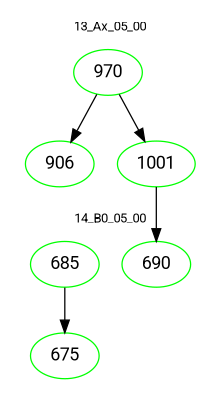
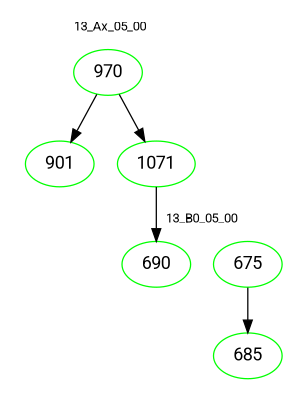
(60, 164) -> (60, 164)
(156, 164) -> (156, 164)
(111, 219) -> (202, 219)
(65, 304) -> (248, 304)
